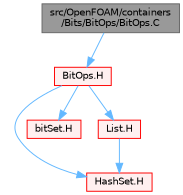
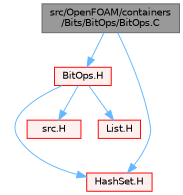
(54, 129) -> (54, 129)
(119, 151) -> (144, 99)
